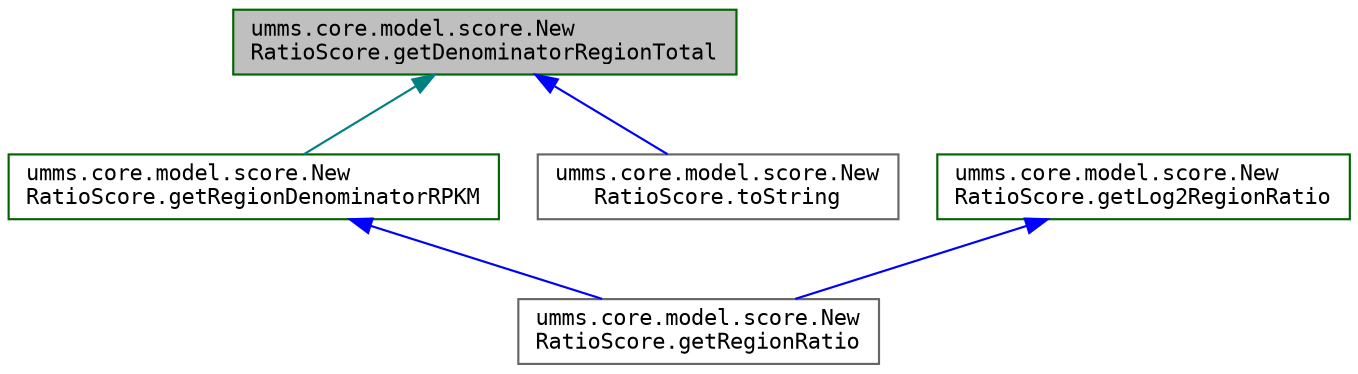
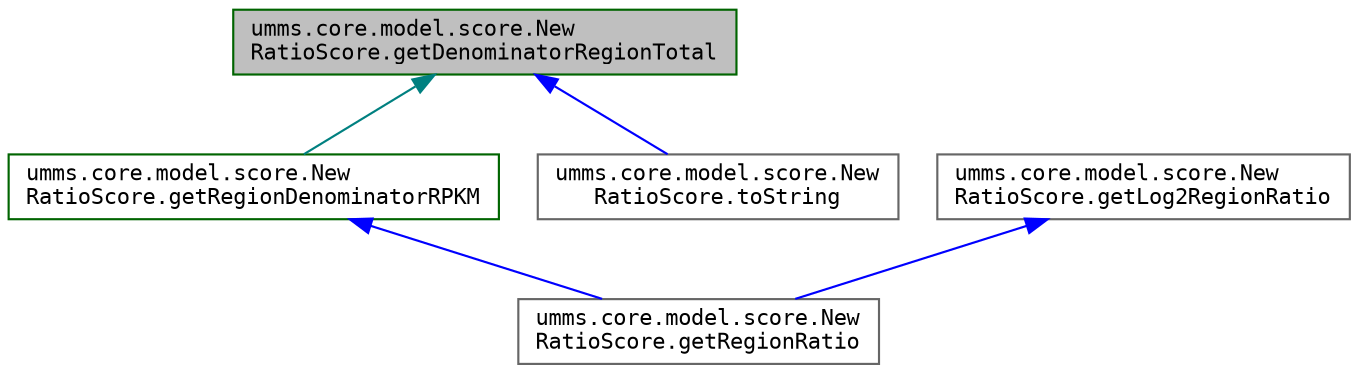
(1144, 187) -> (1144, 187)
